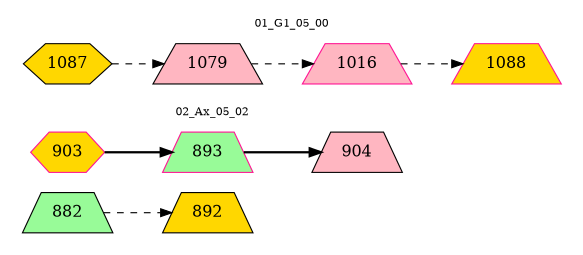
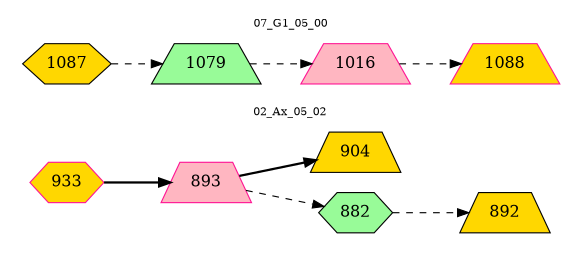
(292, 24) -> (291, 24)
(208, 64) -> (206, 64)
(68, 152) -> (67, 182)
(208, 152) -> (206, 182)
(357, 152) -> (356, 152)
none -> (279, 197)
(68, 213) -> (356, 213)
